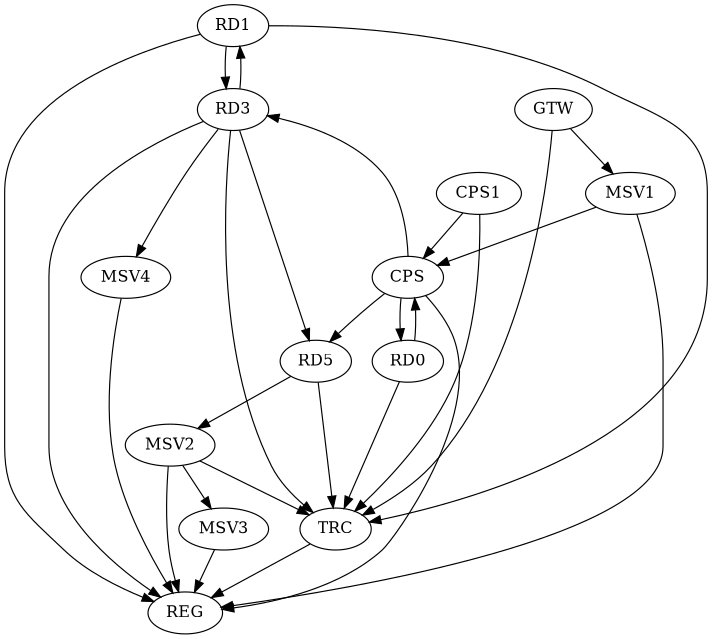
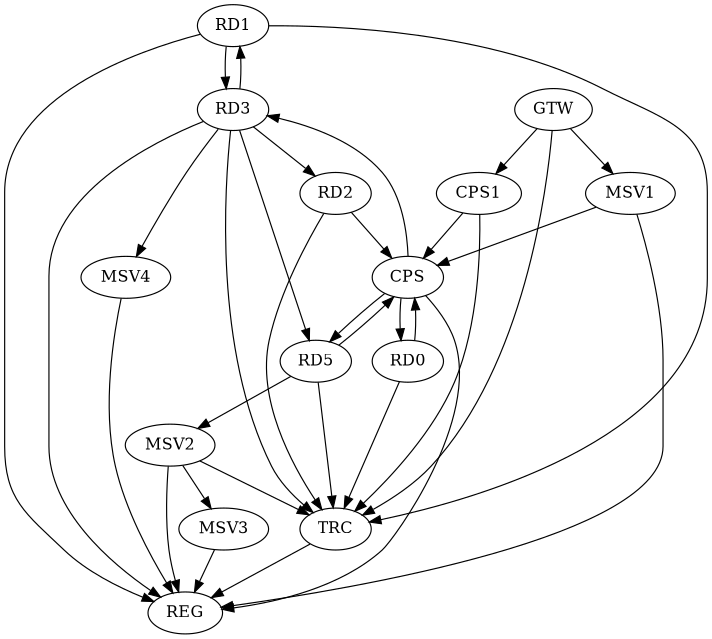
none -> (520, 147)
none -> (336, 193)
none -> (362, 326)
